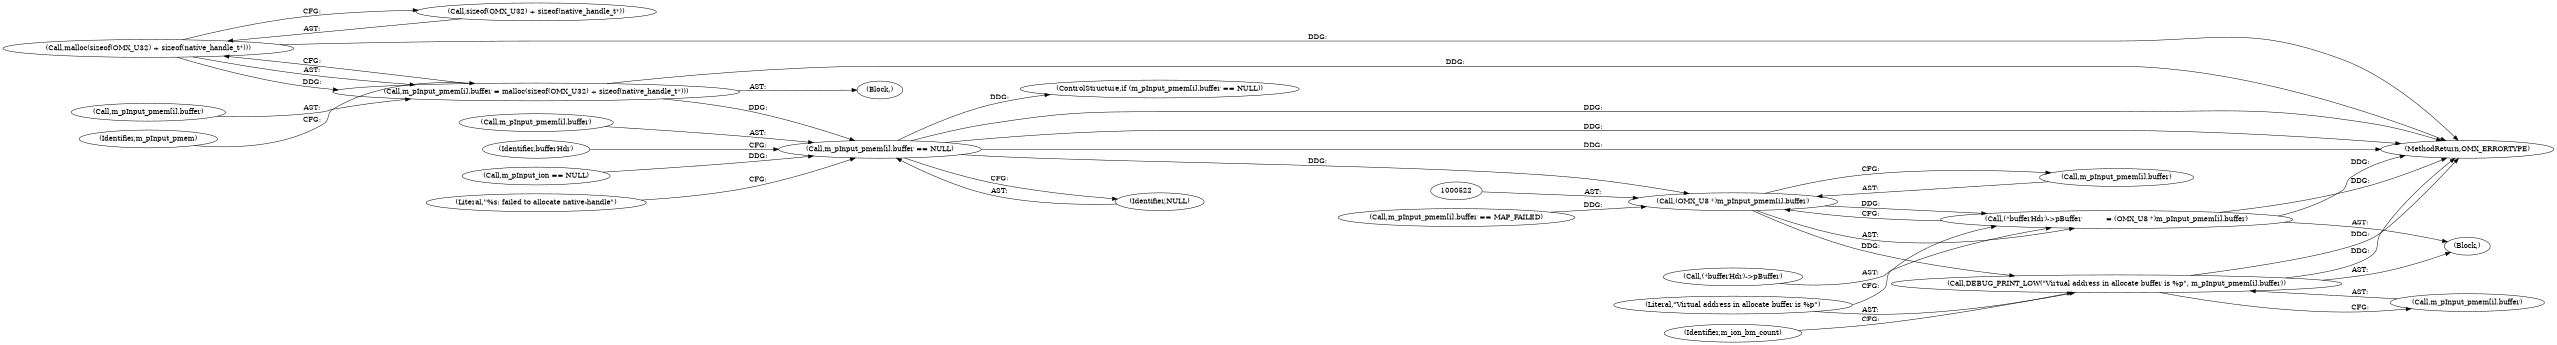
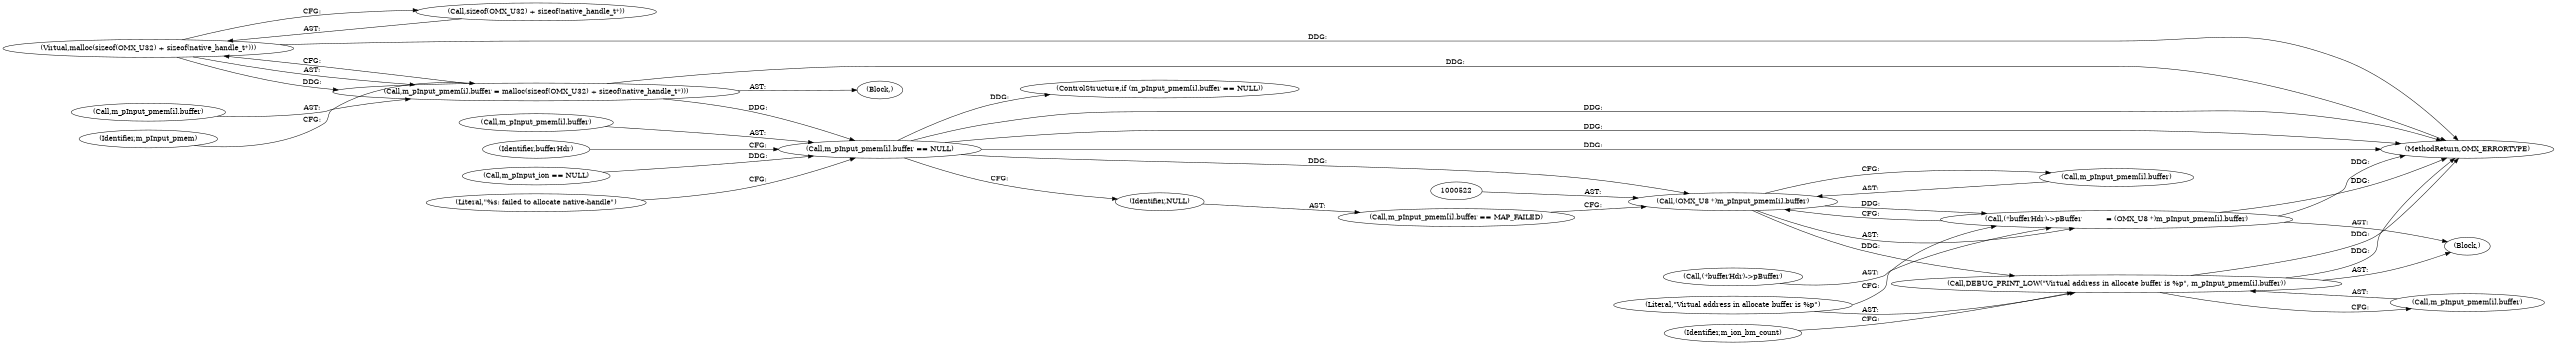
(148, 48) -> (148, 48)
(1006, 198) -> (1279, 208)
(1594, 205) -> (1594, 205)
